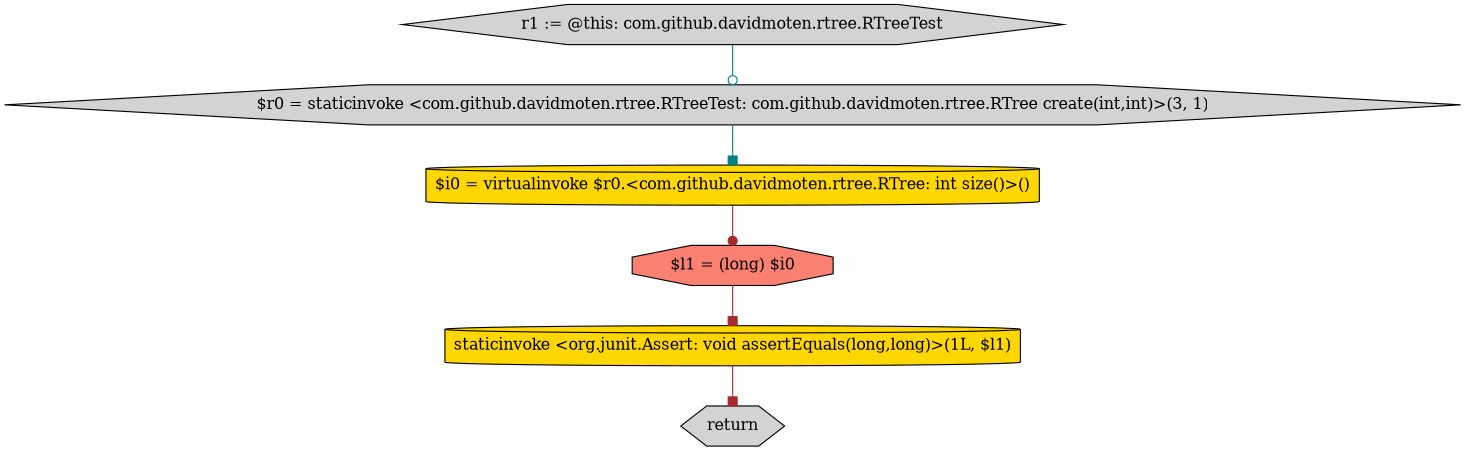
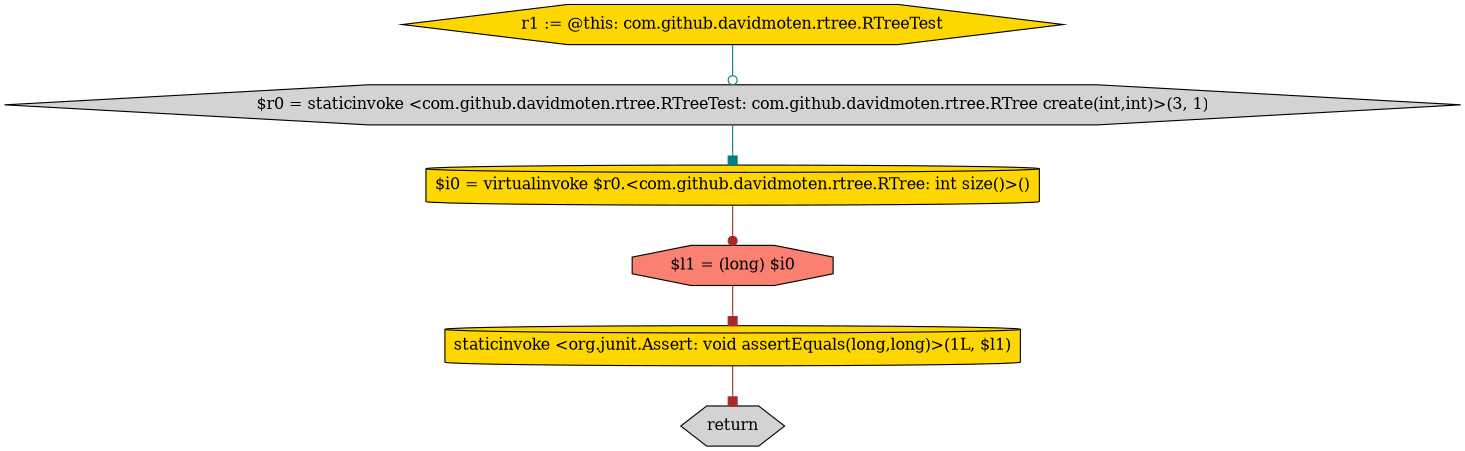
(733, 25) -> (733, 25)
